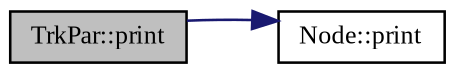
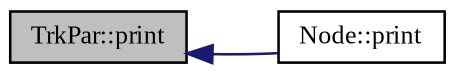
(219, 20) -> (245, 54)
